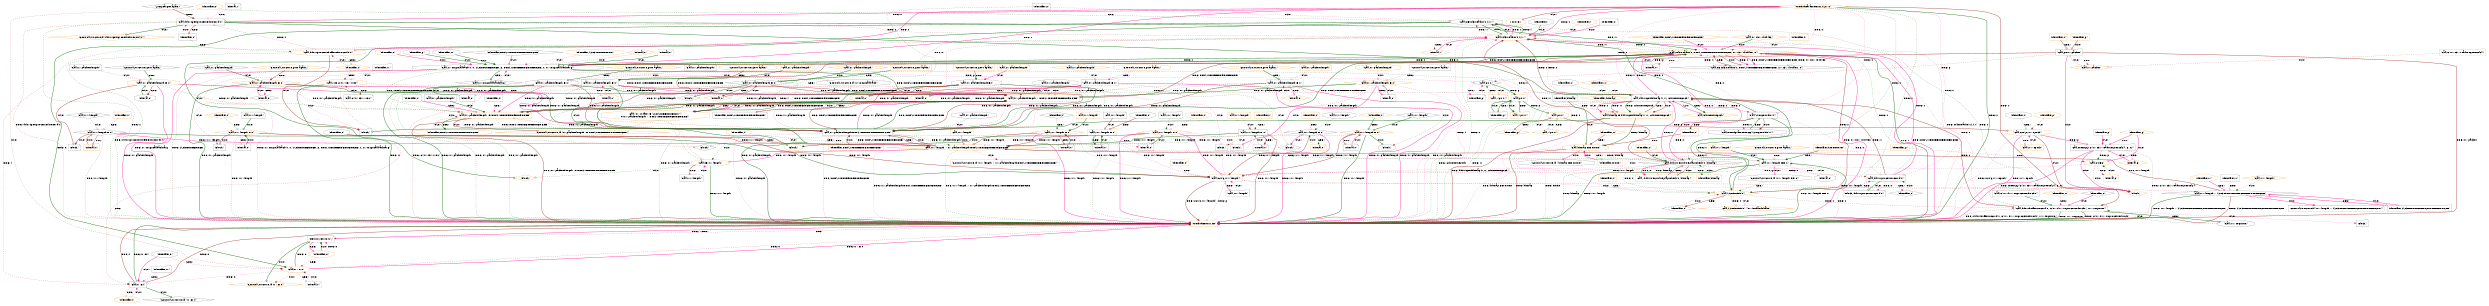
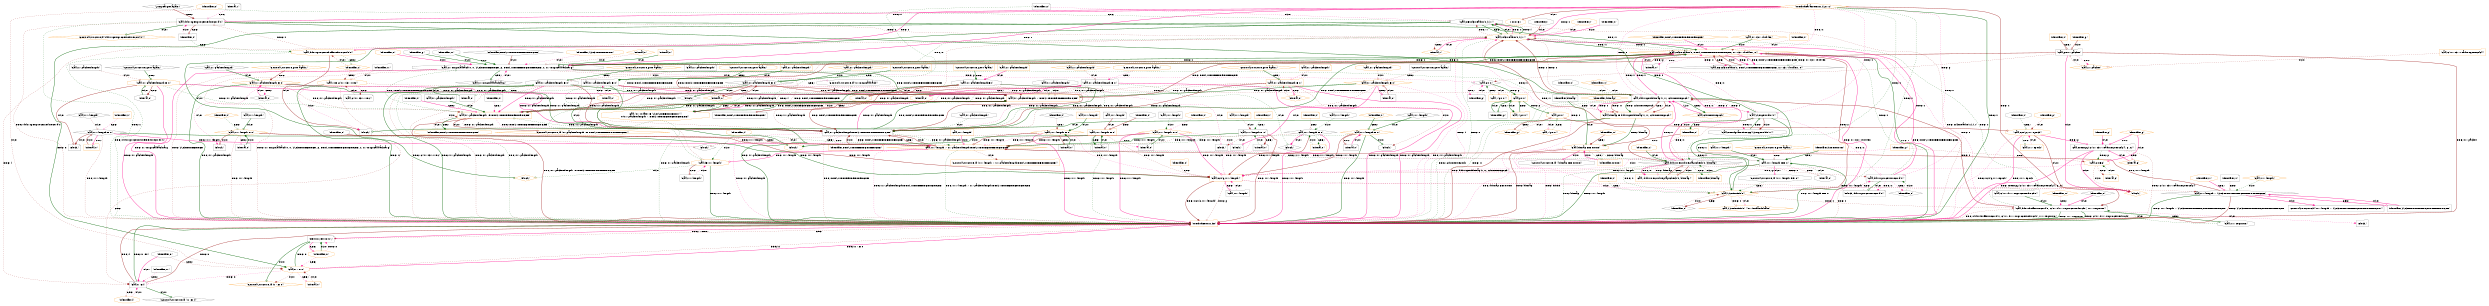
(1498, 29) -> (1498, 29)
(1813, 105) -> none
